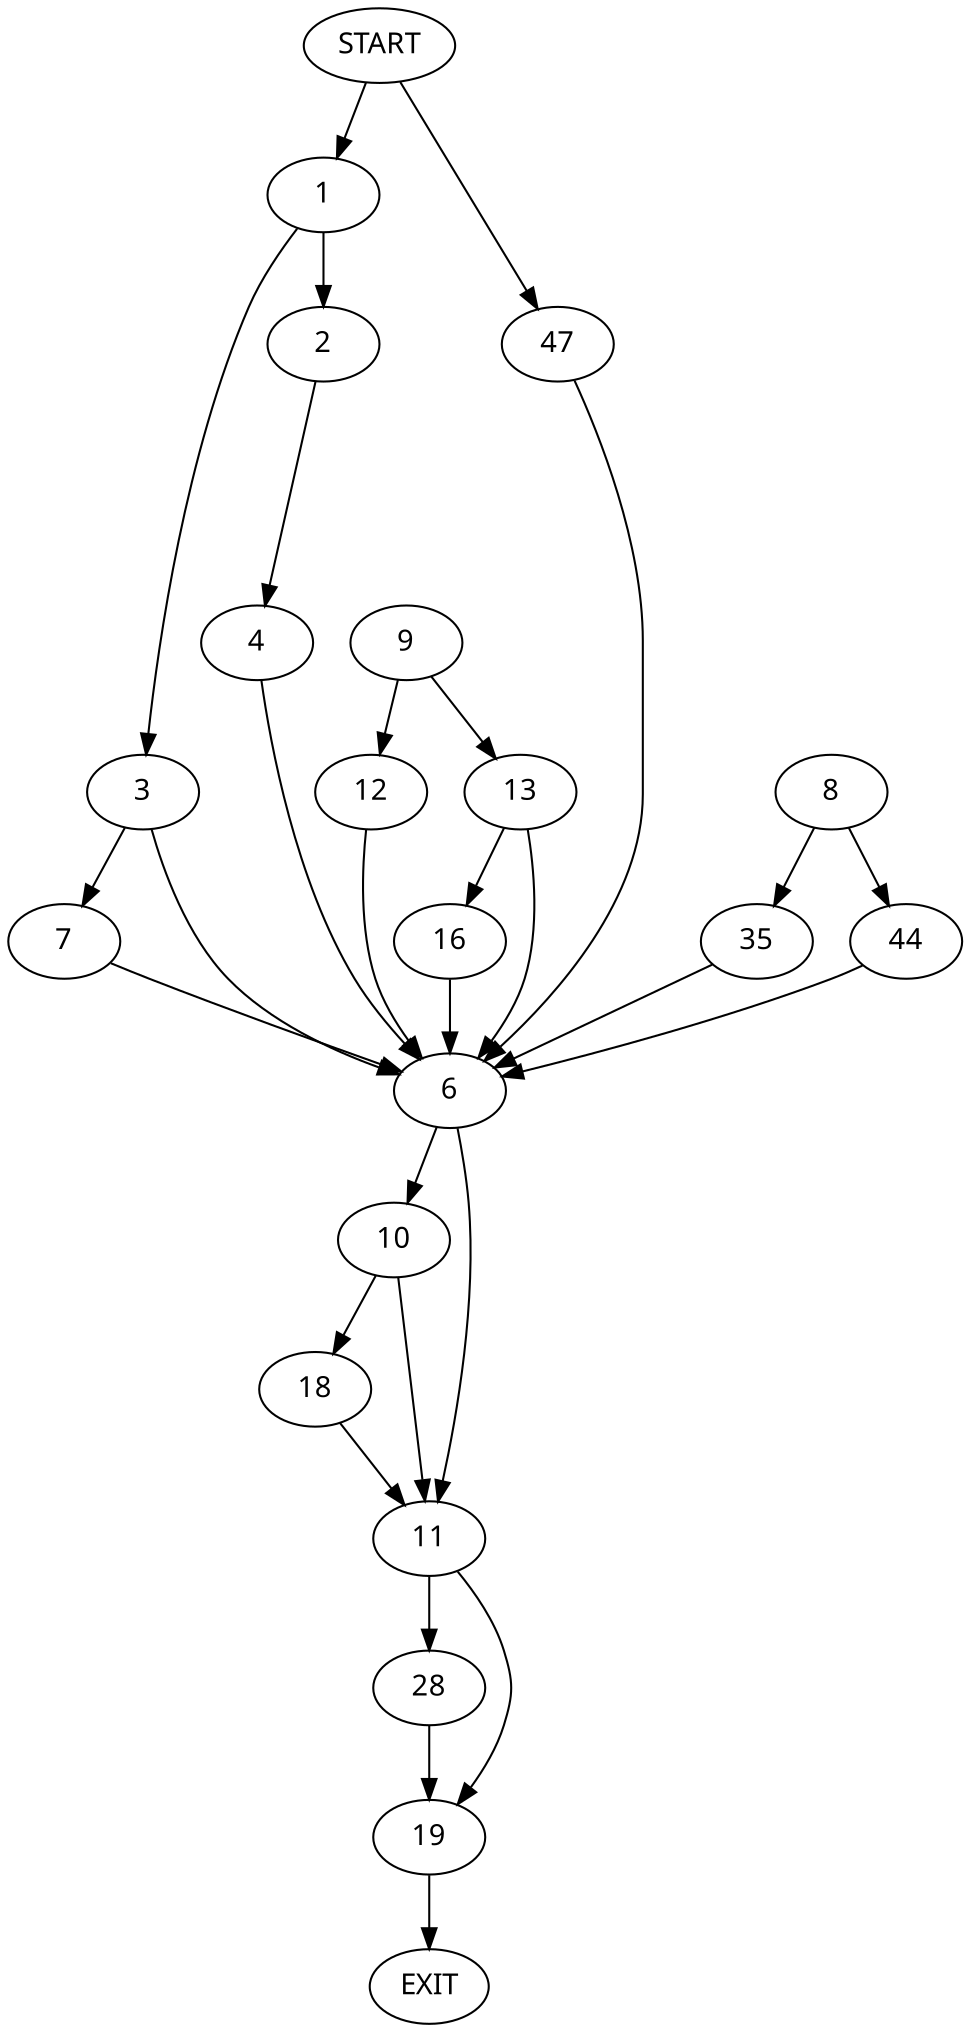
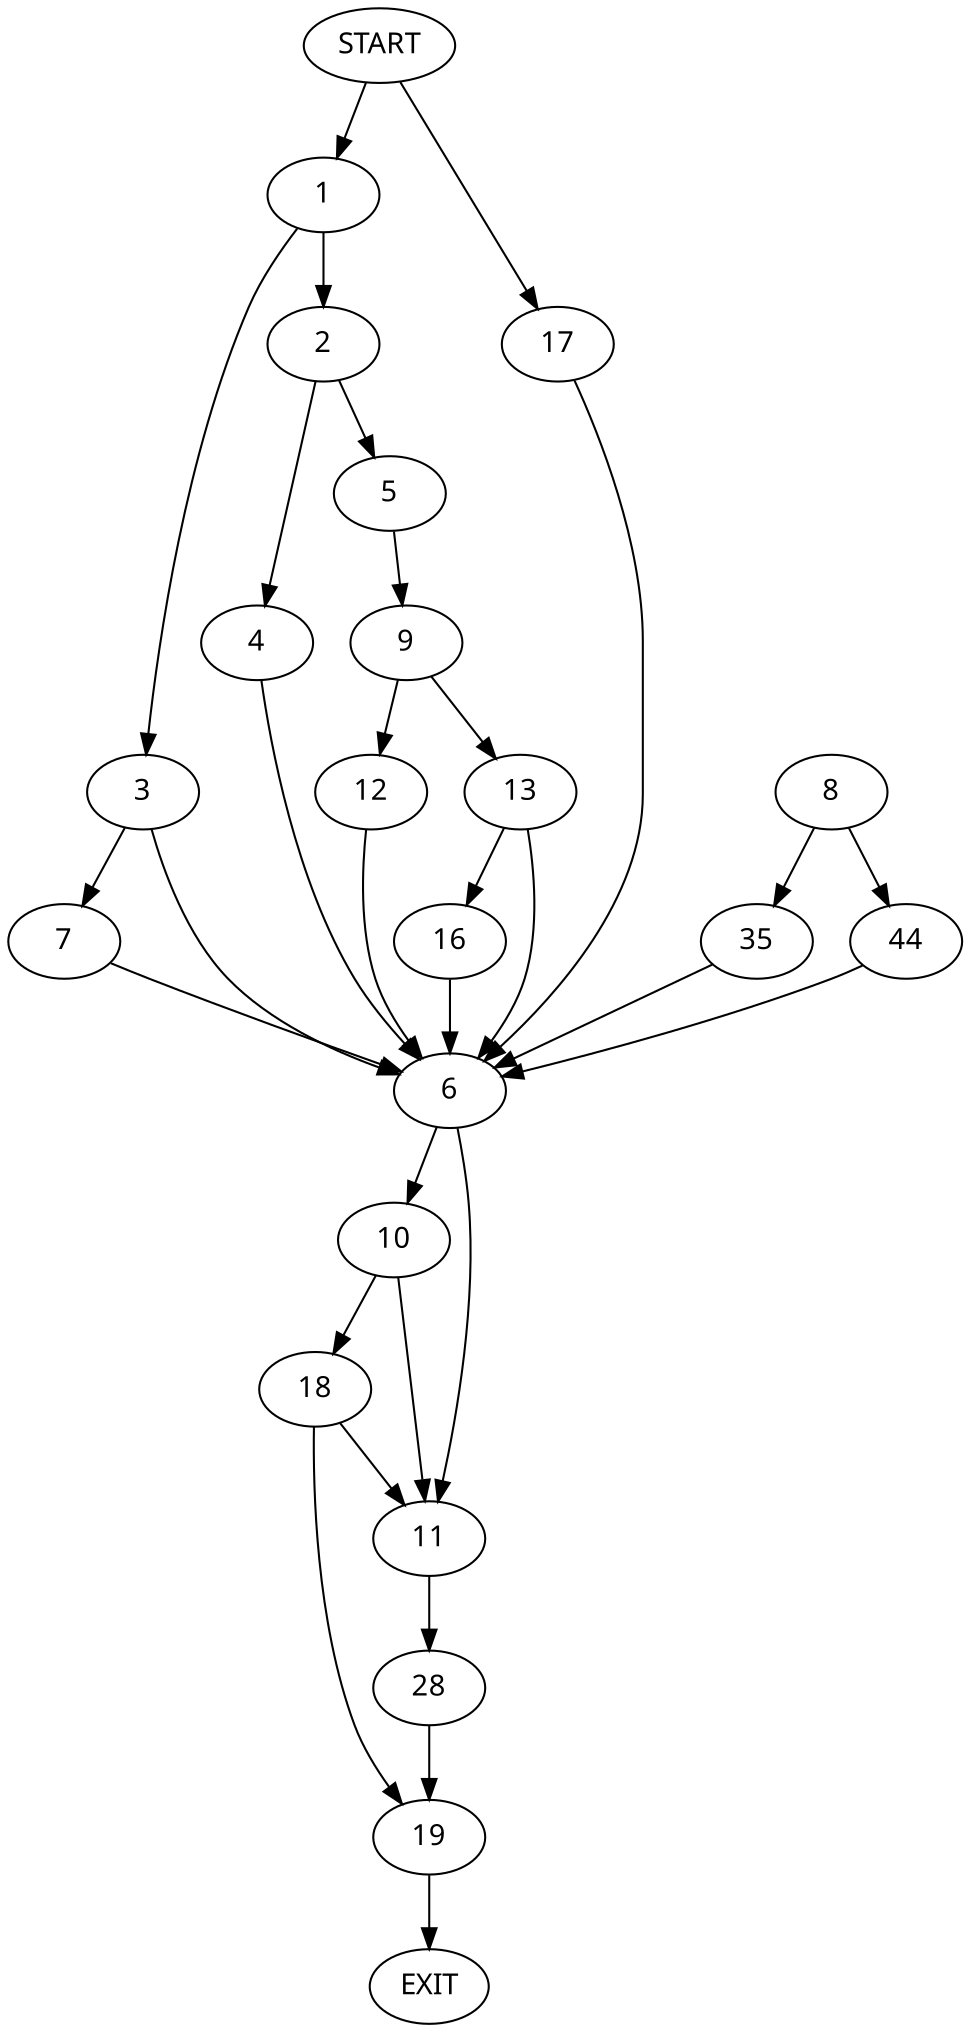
(558, 344) -> (558, 344)
none -> (390, 494)
(510, 1677) -> (326, 1613)
